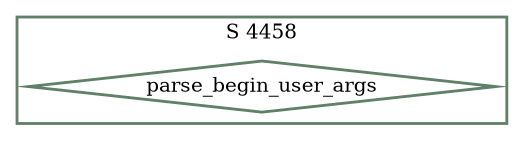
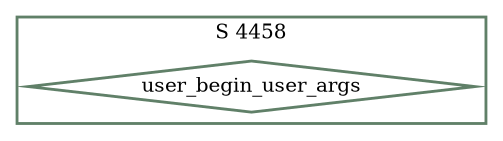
(262, 87) -> (251, 87)
